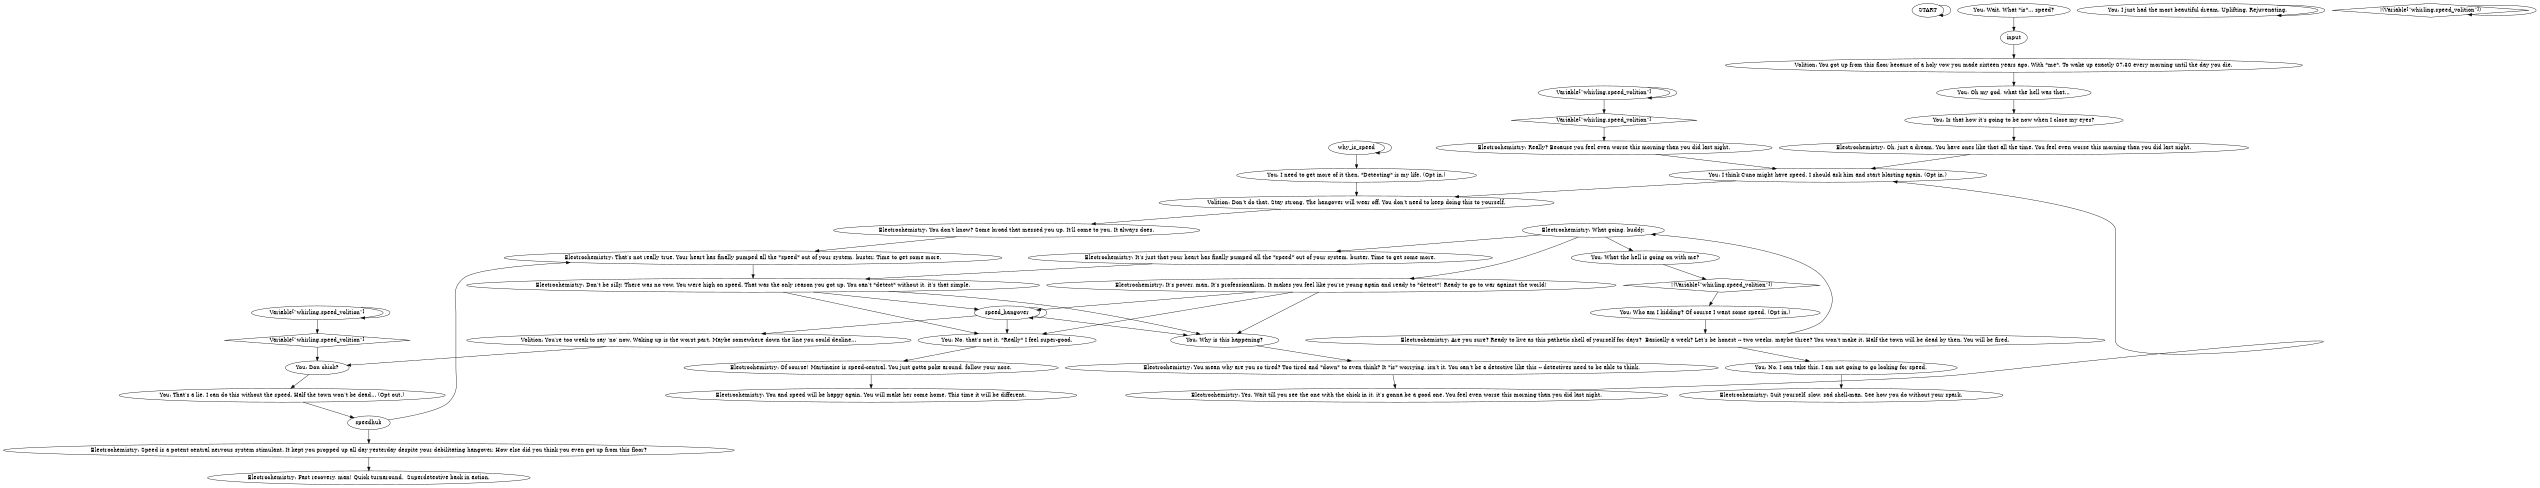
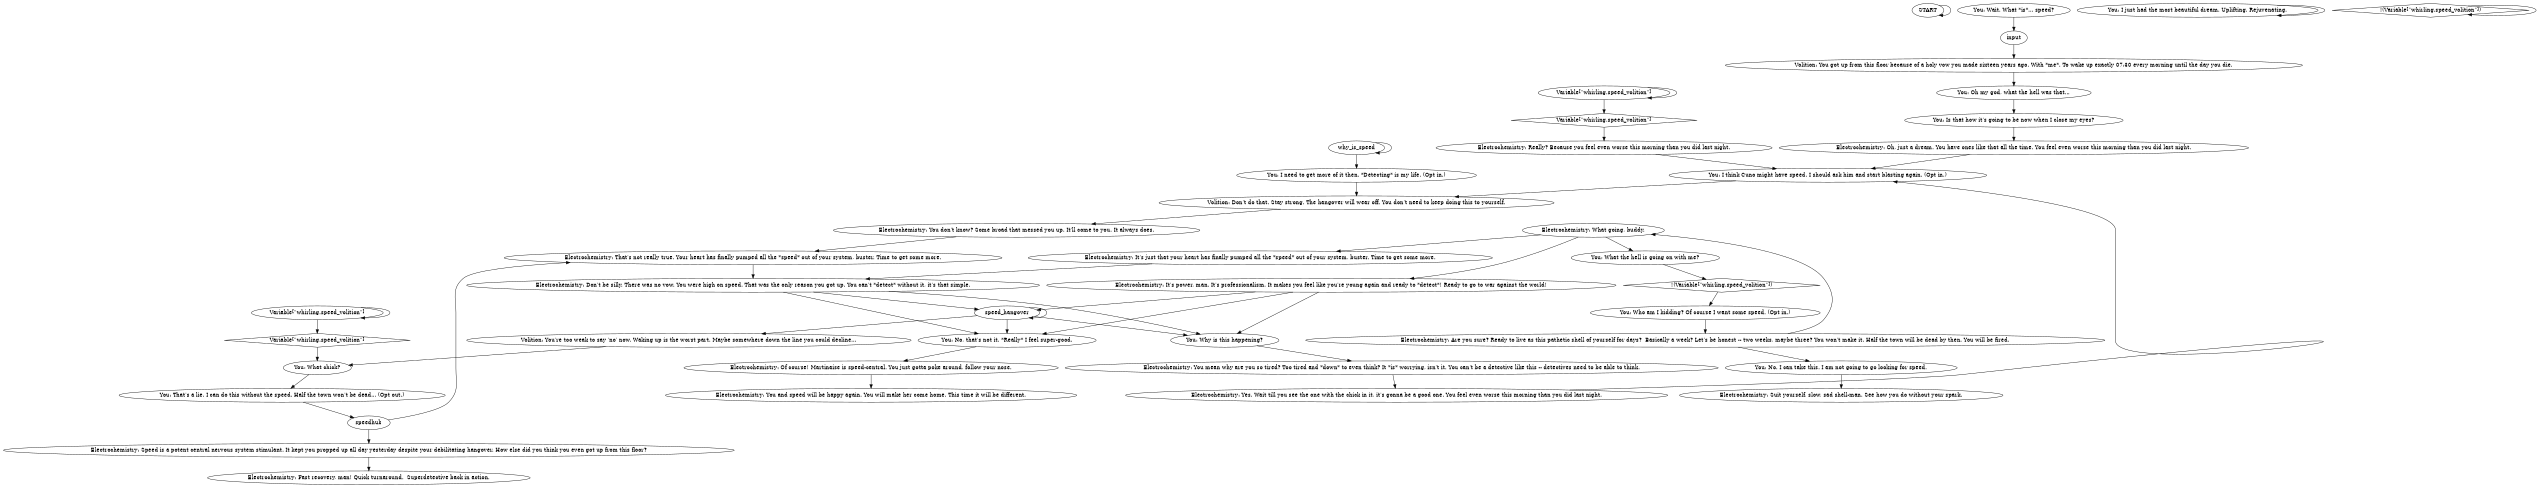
(317, 368) -> (317, 368)
